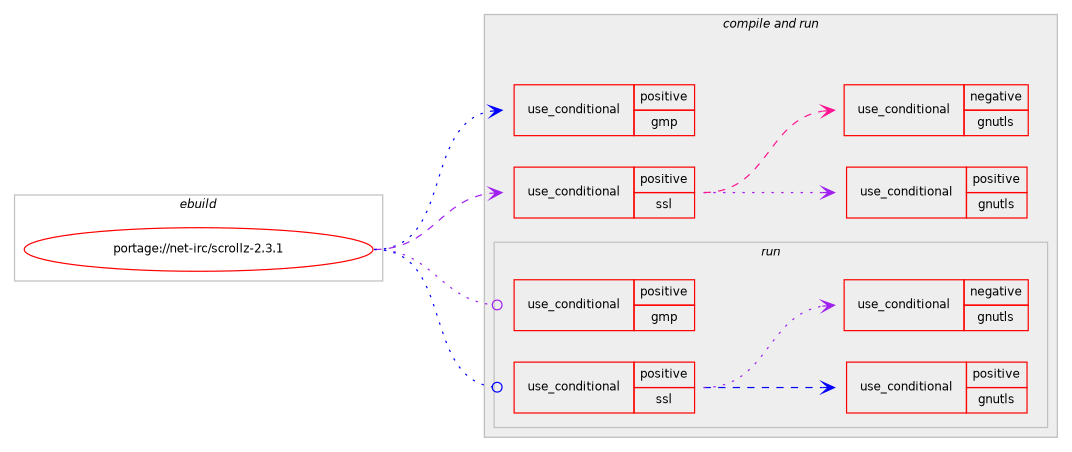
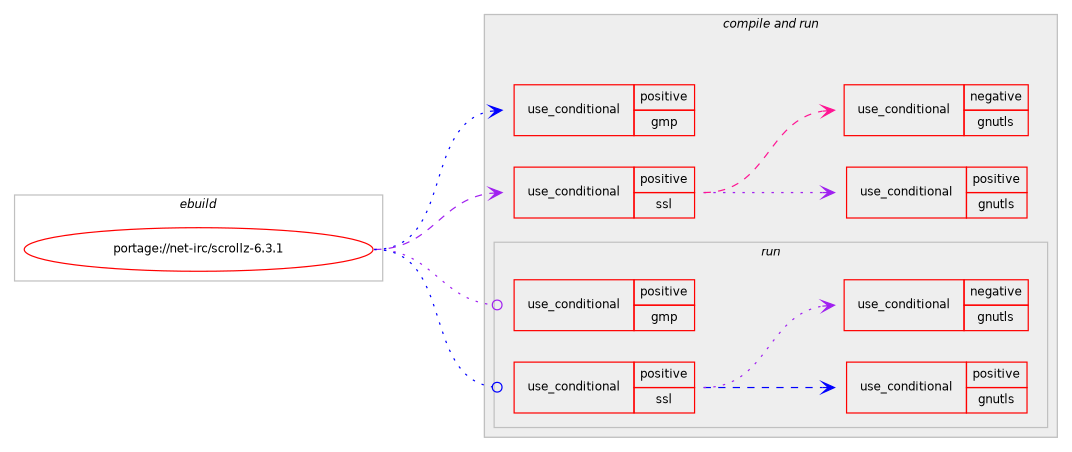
(199, 249) -> (199, 249)
